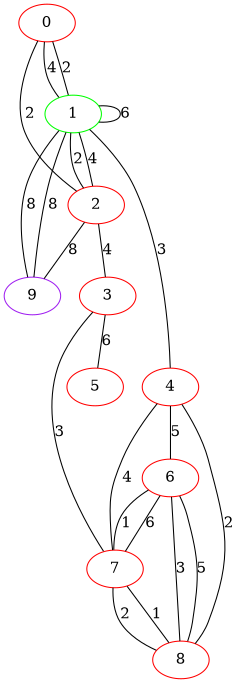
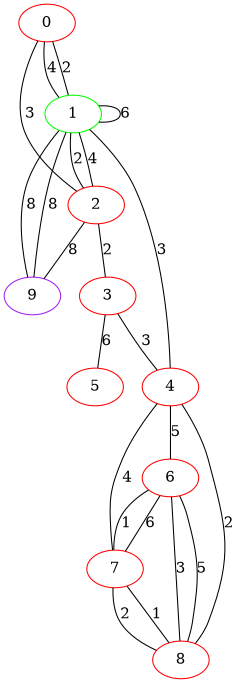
(30, 114) -> (30, 114)
(108, 250) -> (108, 250)
(54, 431) -> (137, 343)
